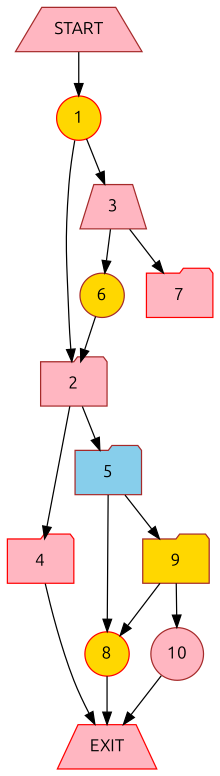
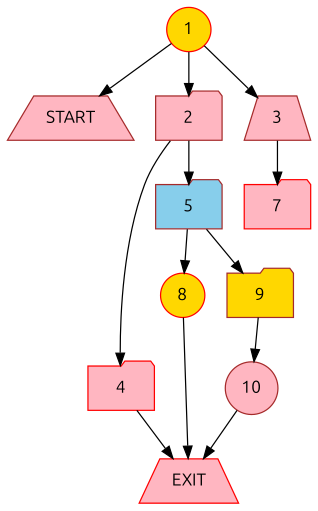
(79, 68) -> (141, 66)
(102, 295) -> none
(144, 604) -> none
